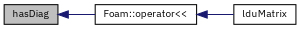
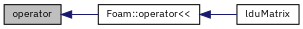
(31, 14) -> (33, 14)
